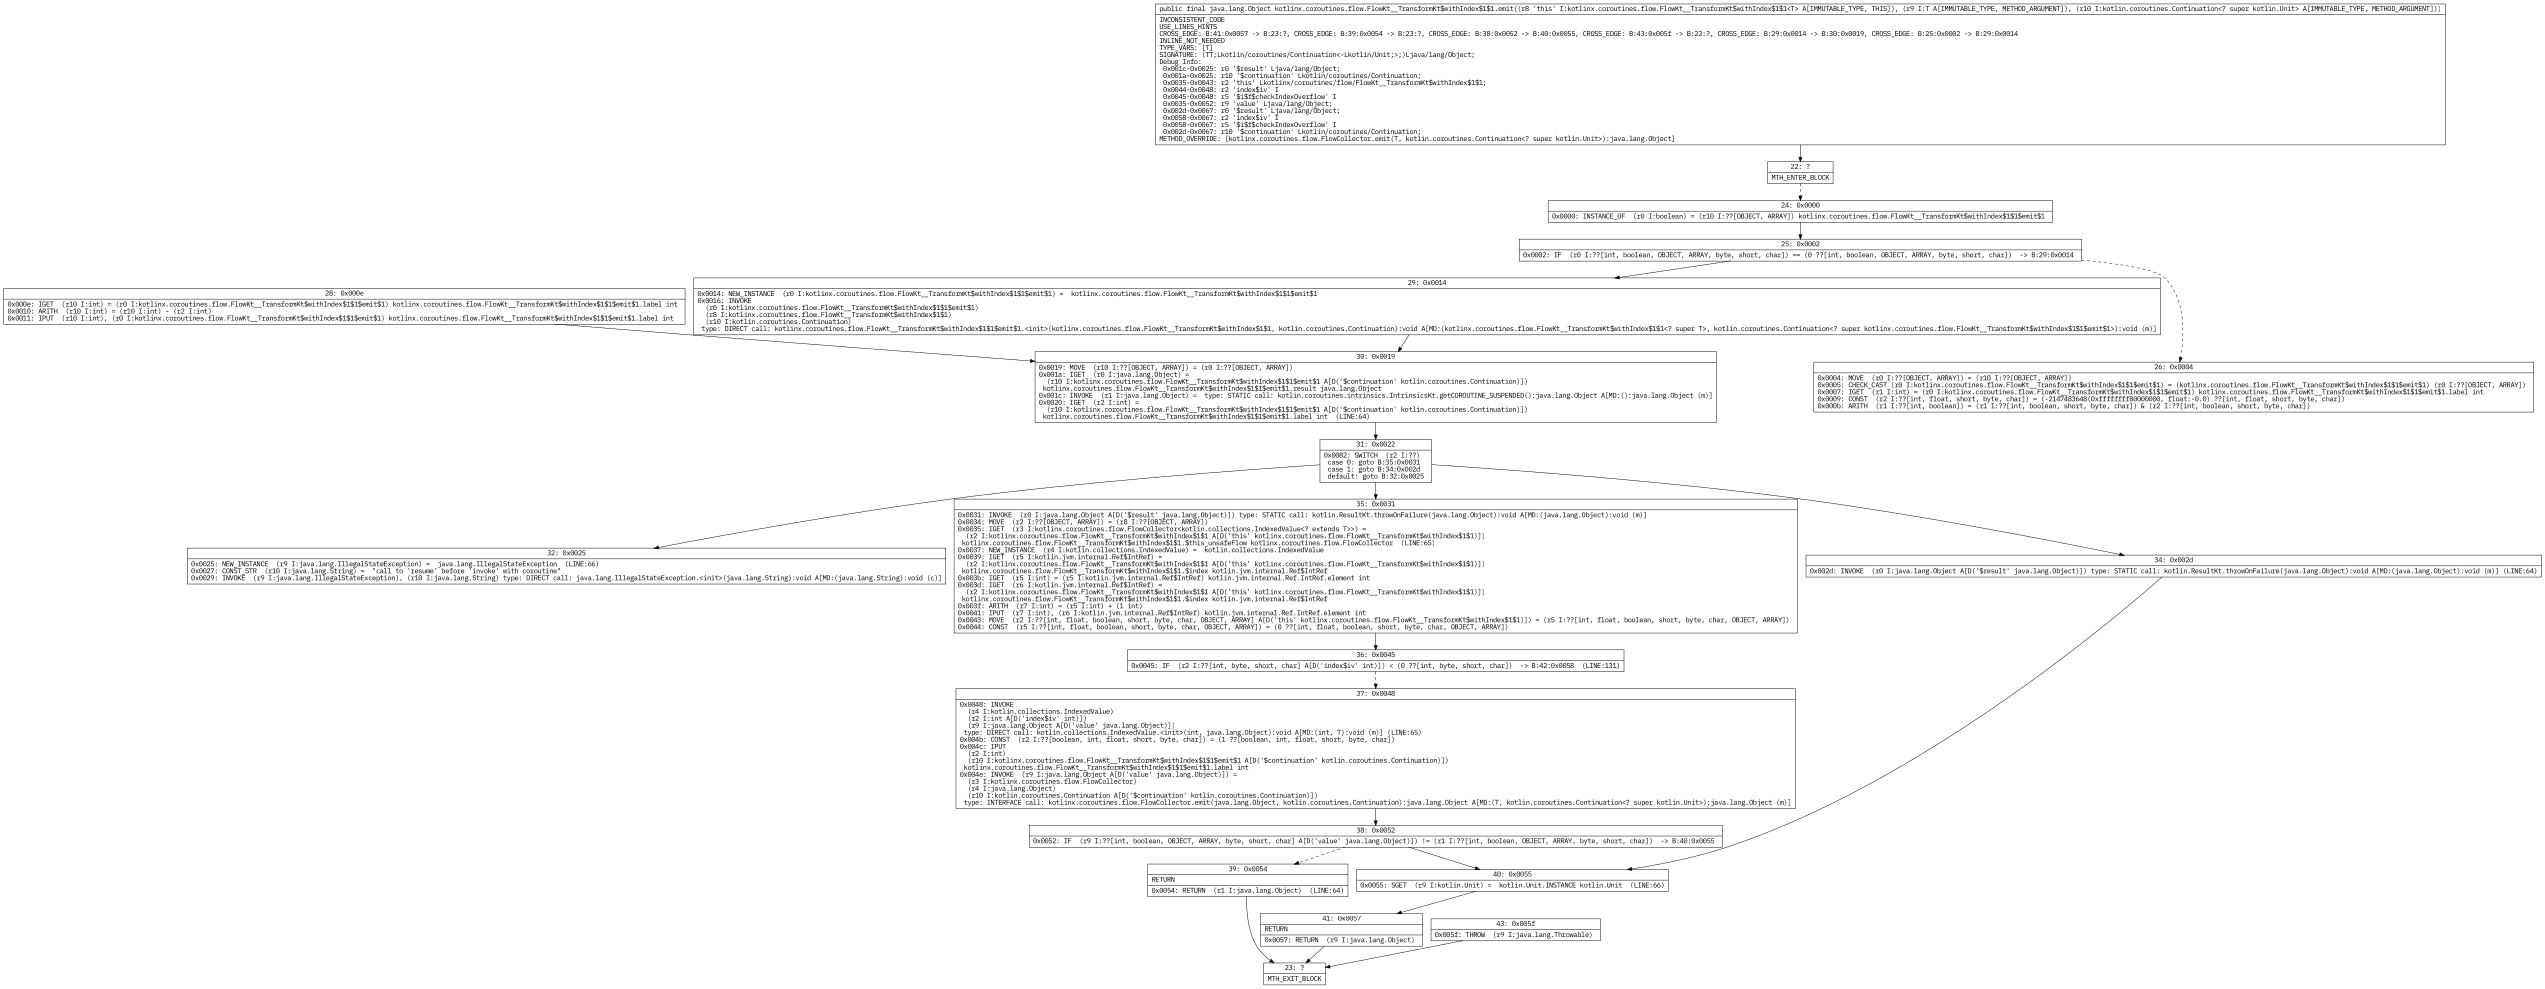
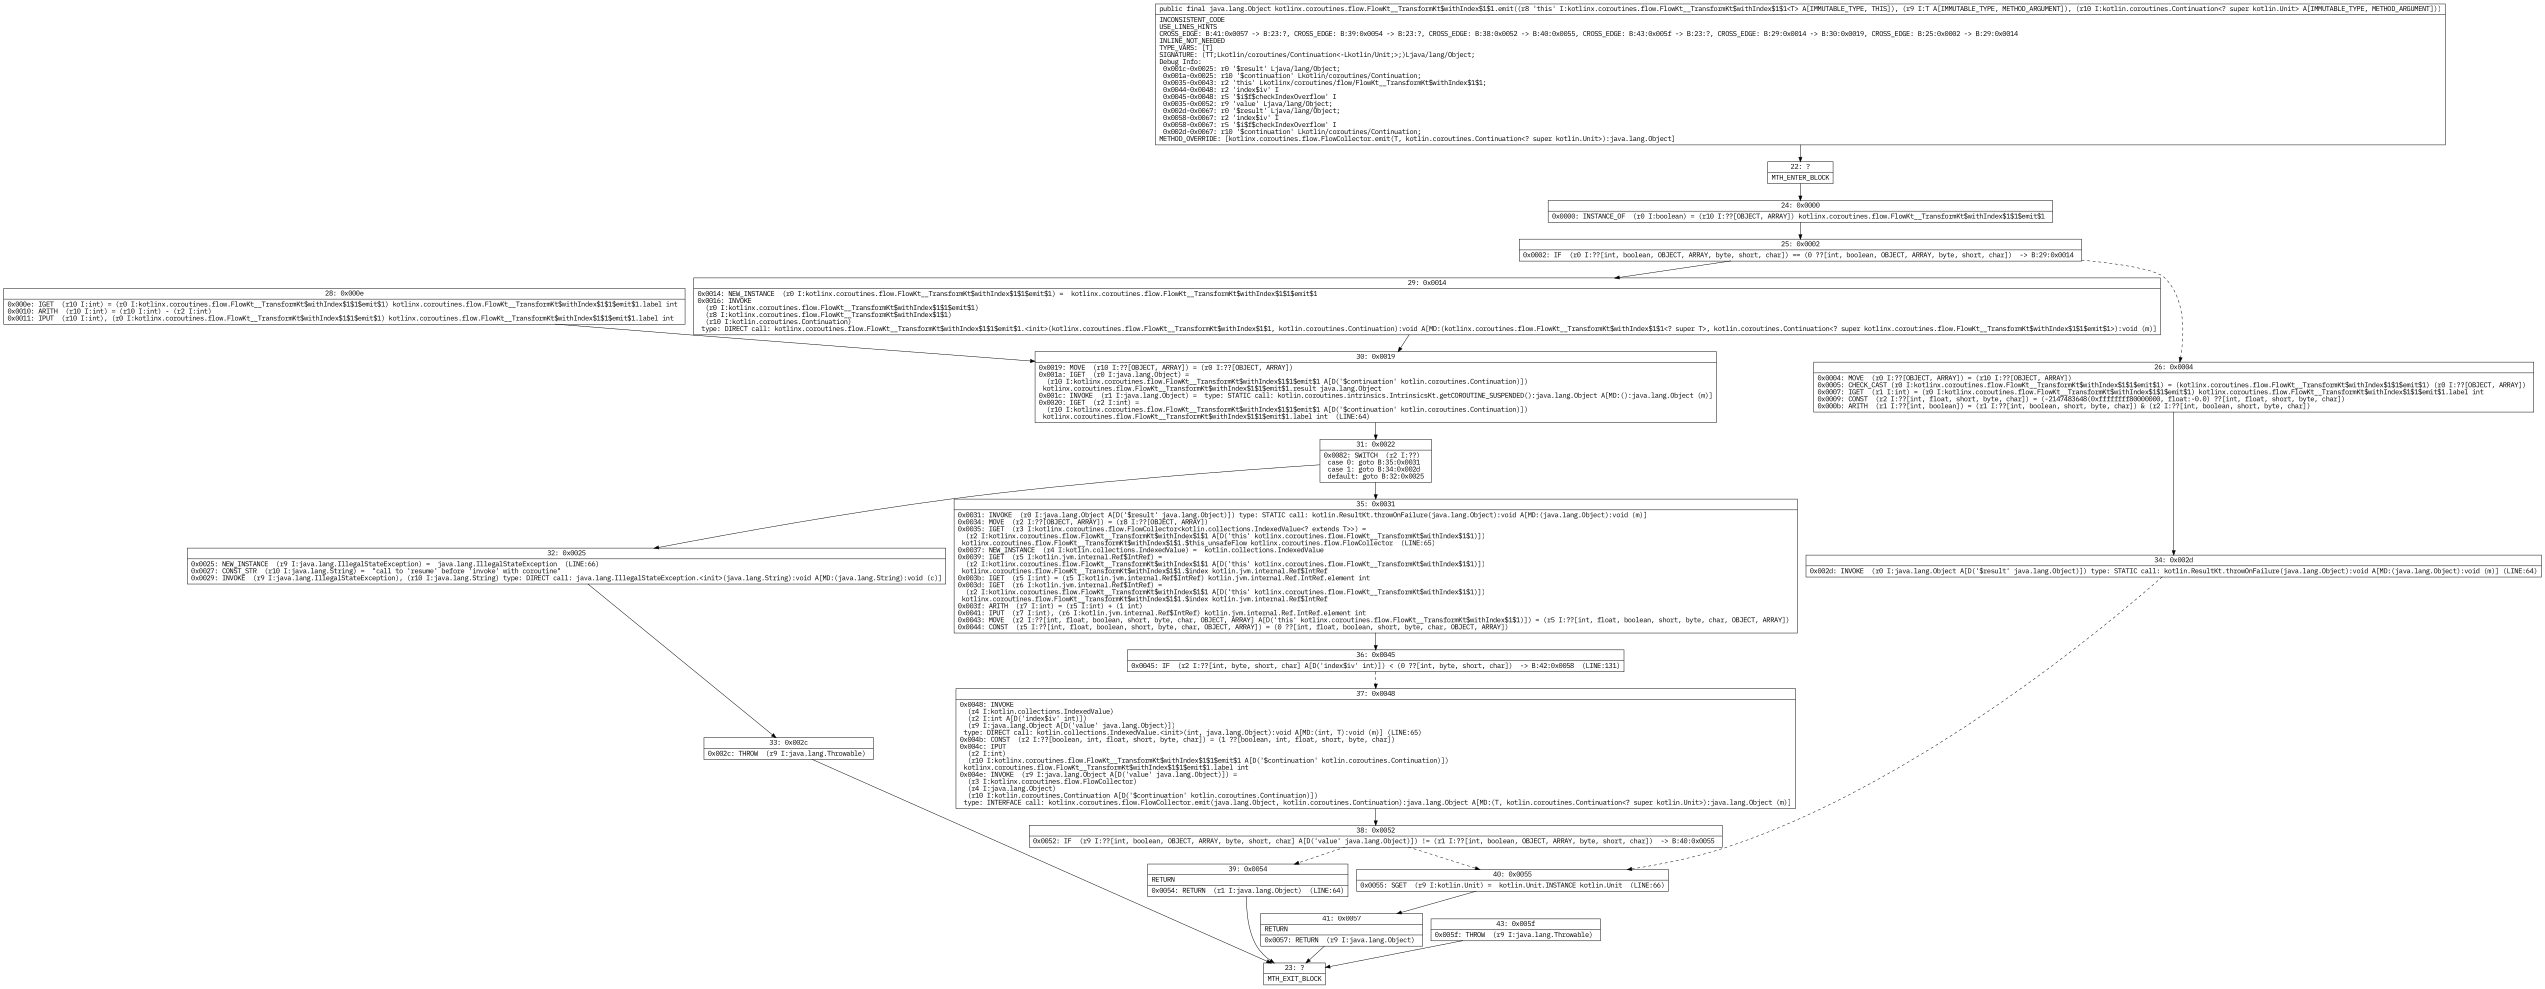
(1800, 190) -> (1800, 190)
(1777, 496) -> (2174, 481)
none -> (789, 749)
(1915, 757) -> (1915, 757)
(1442, 858) -> (1442, 858)
